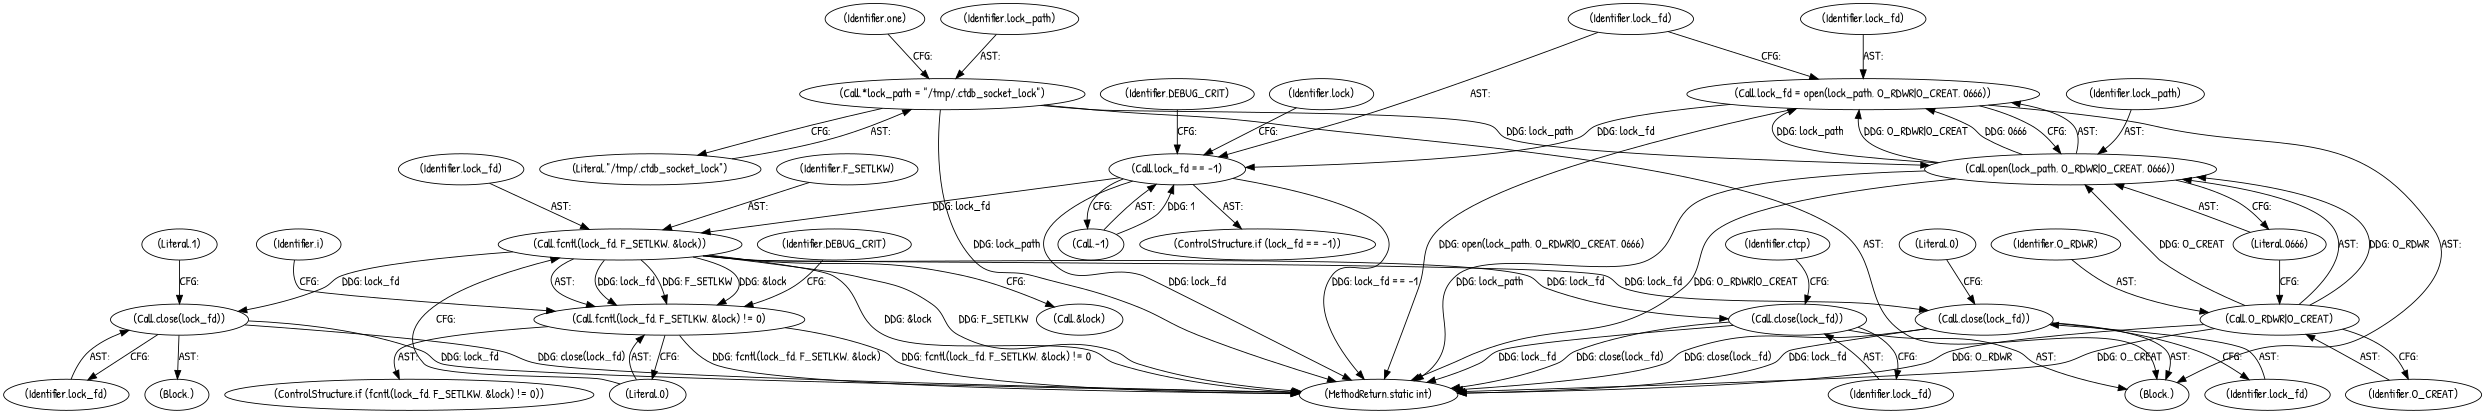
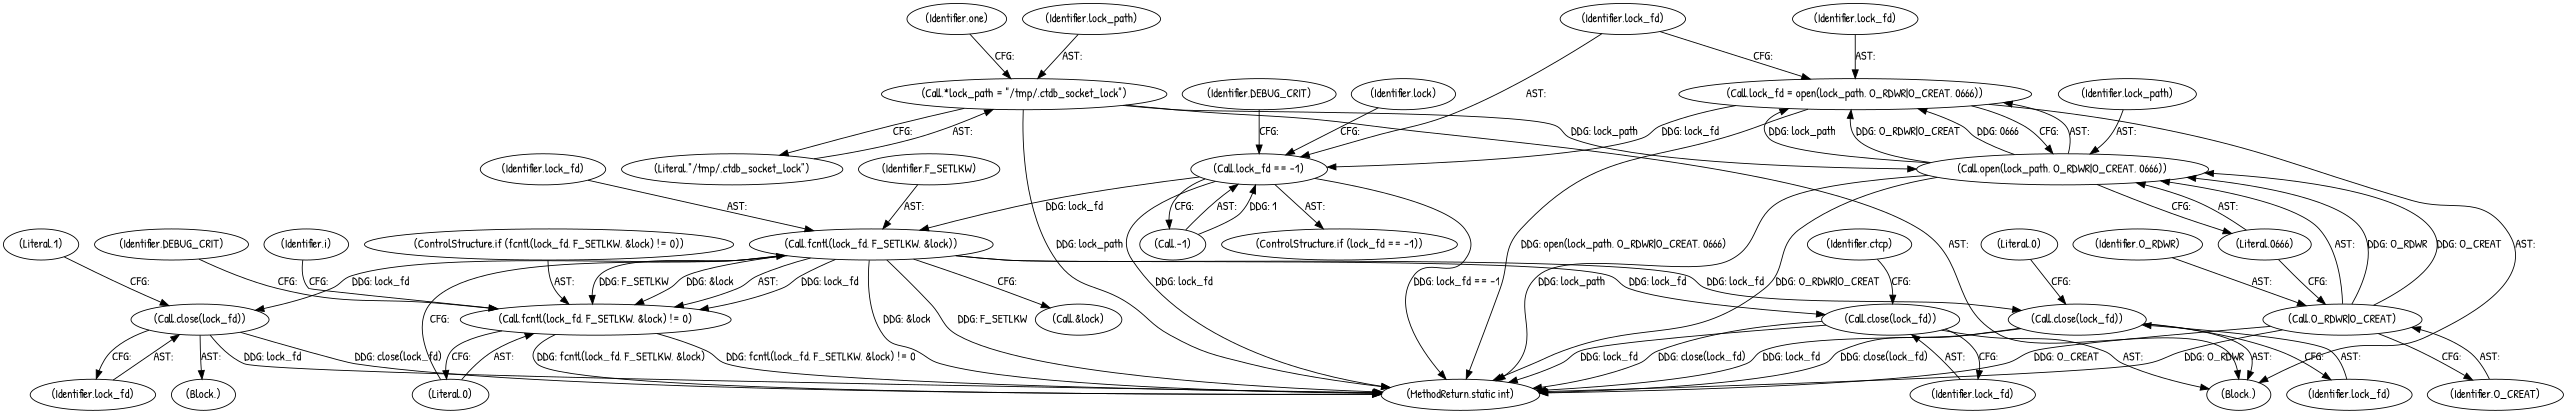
(461, 335) -> (551, 281)
